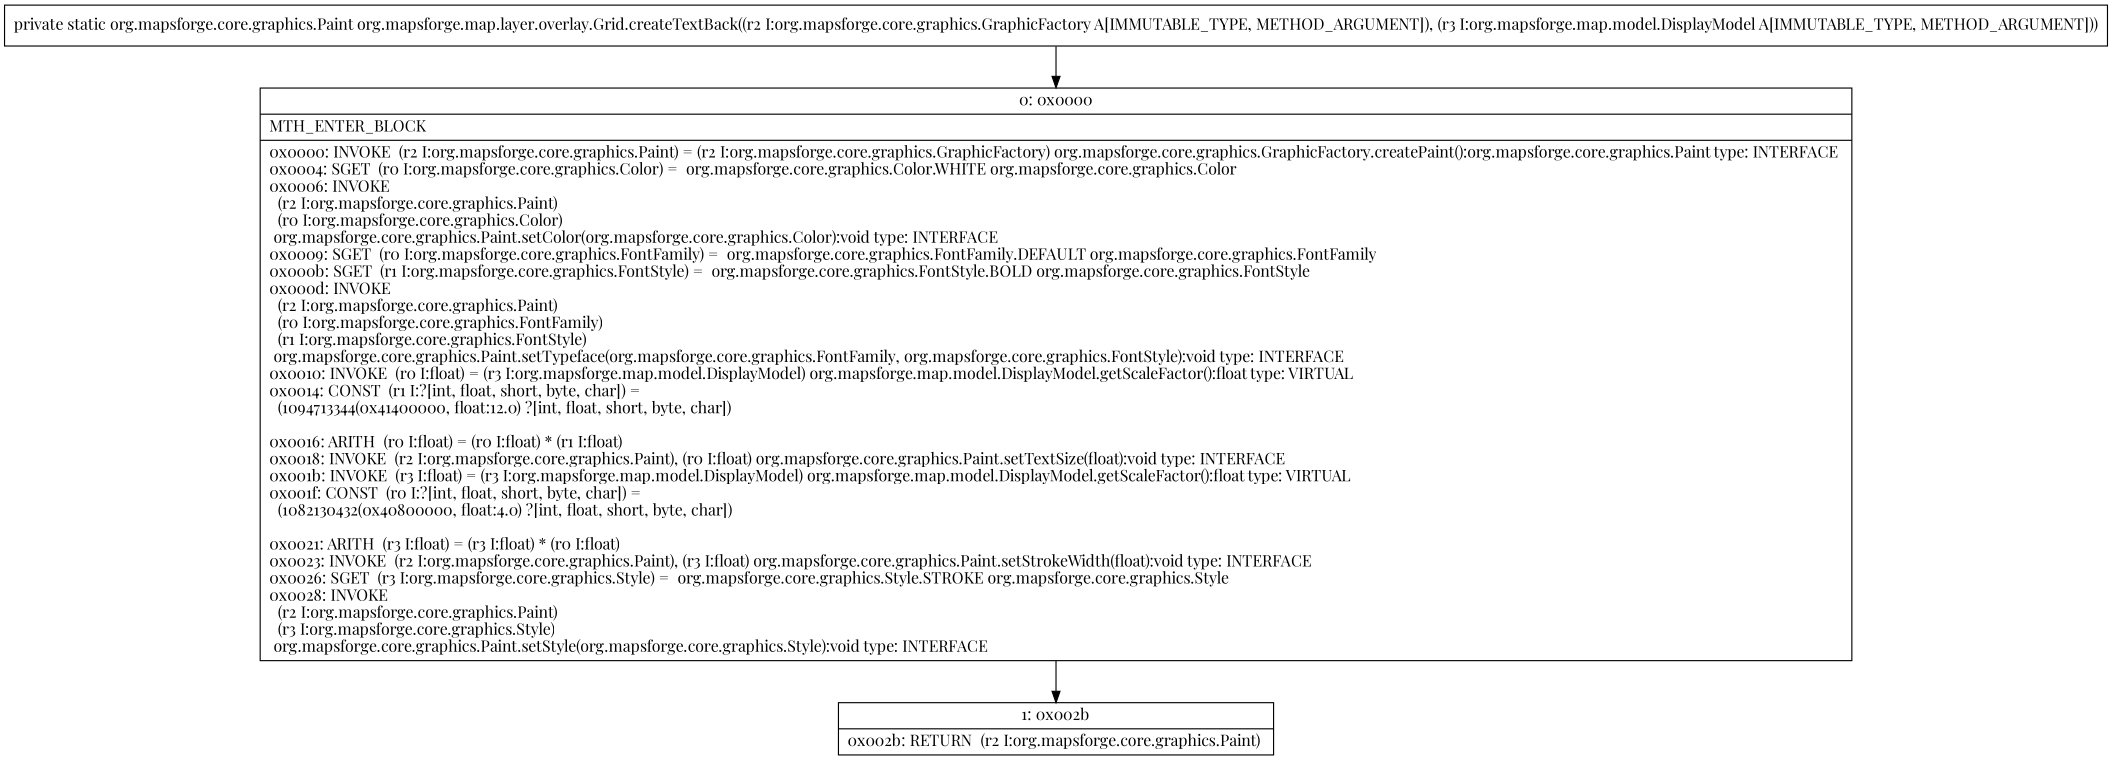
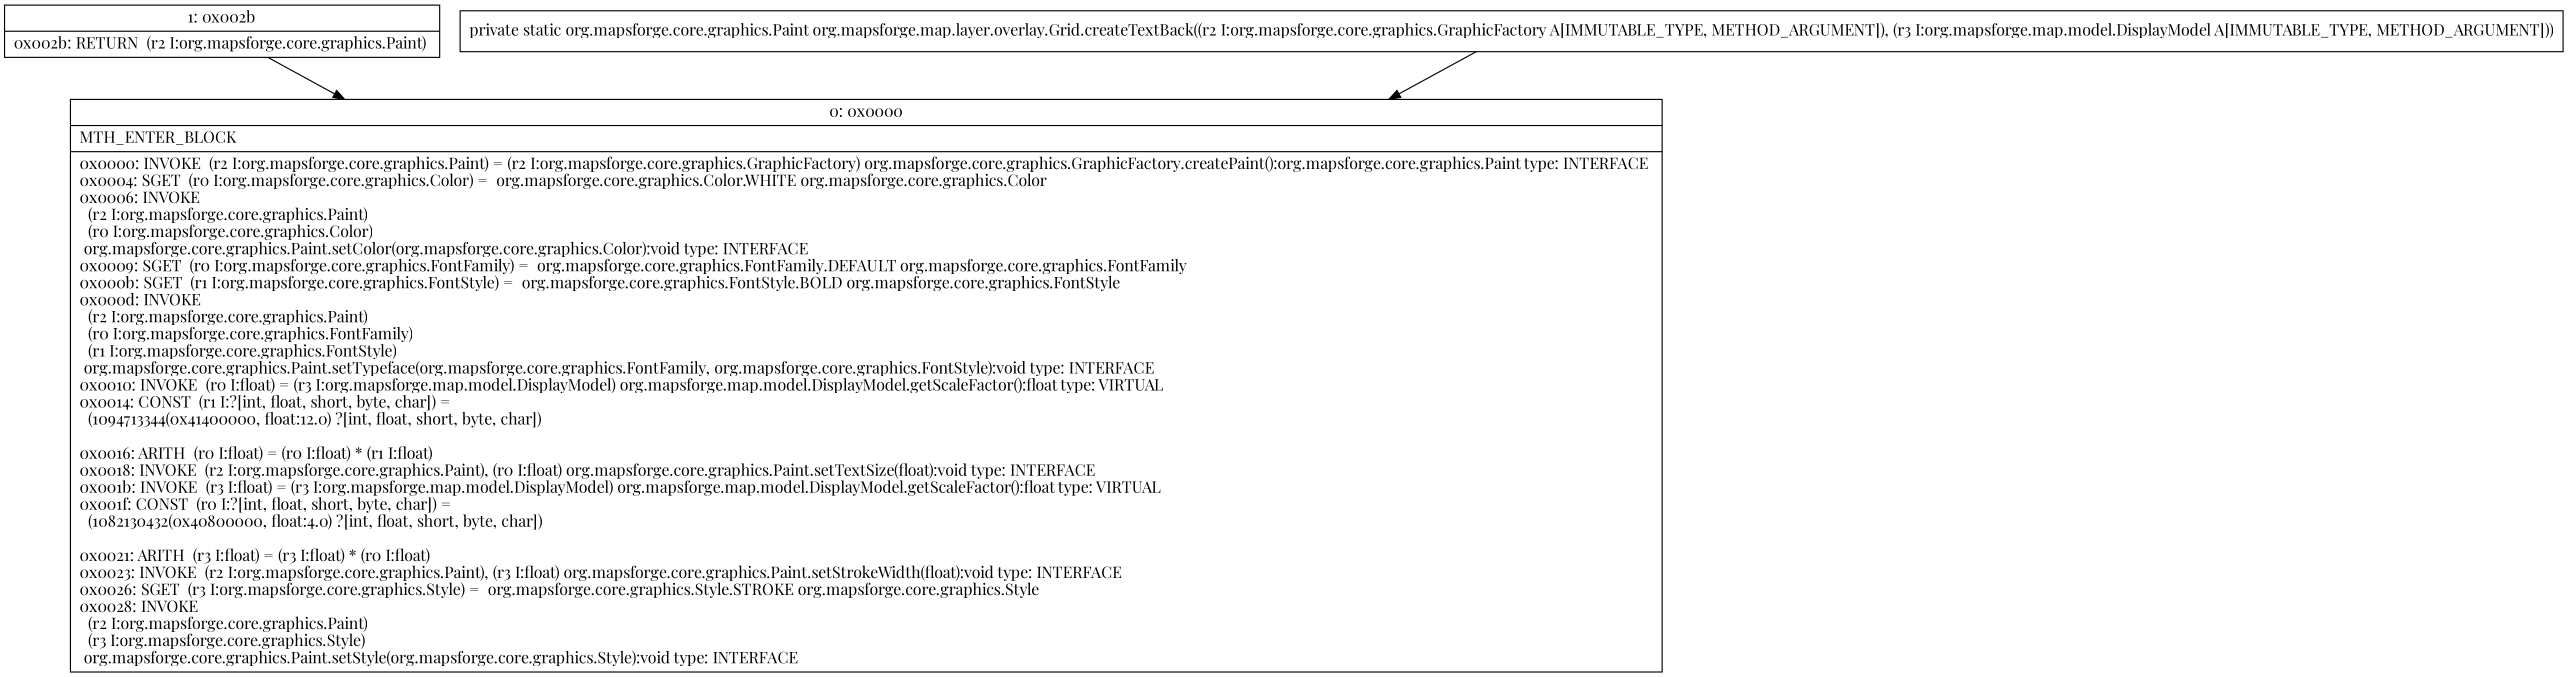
(1056, 676) -> (301, 76)
